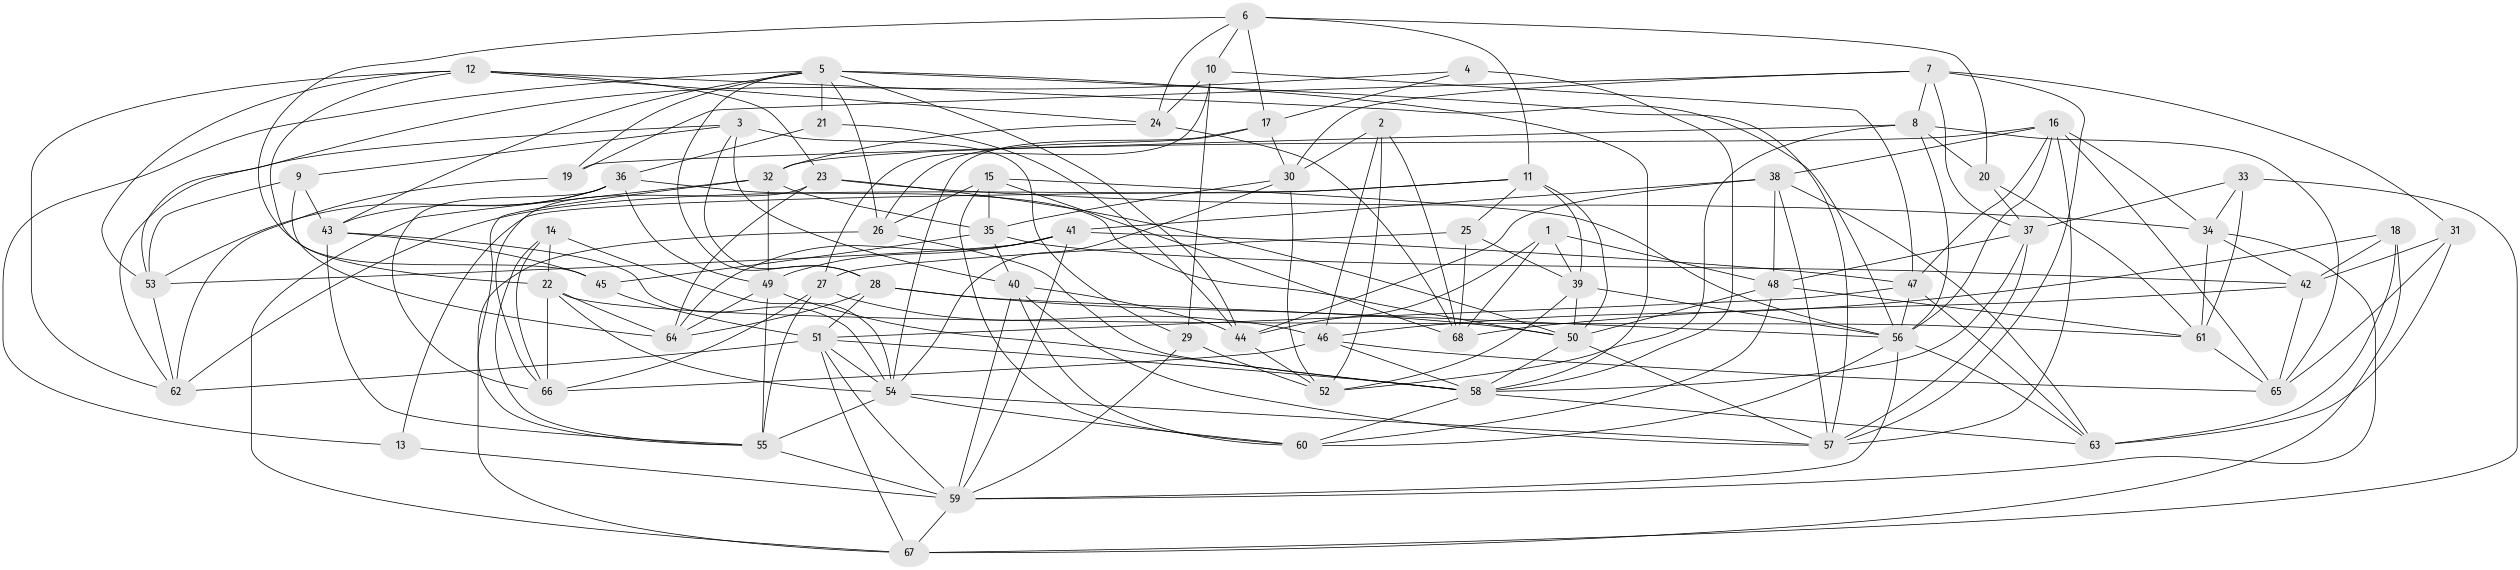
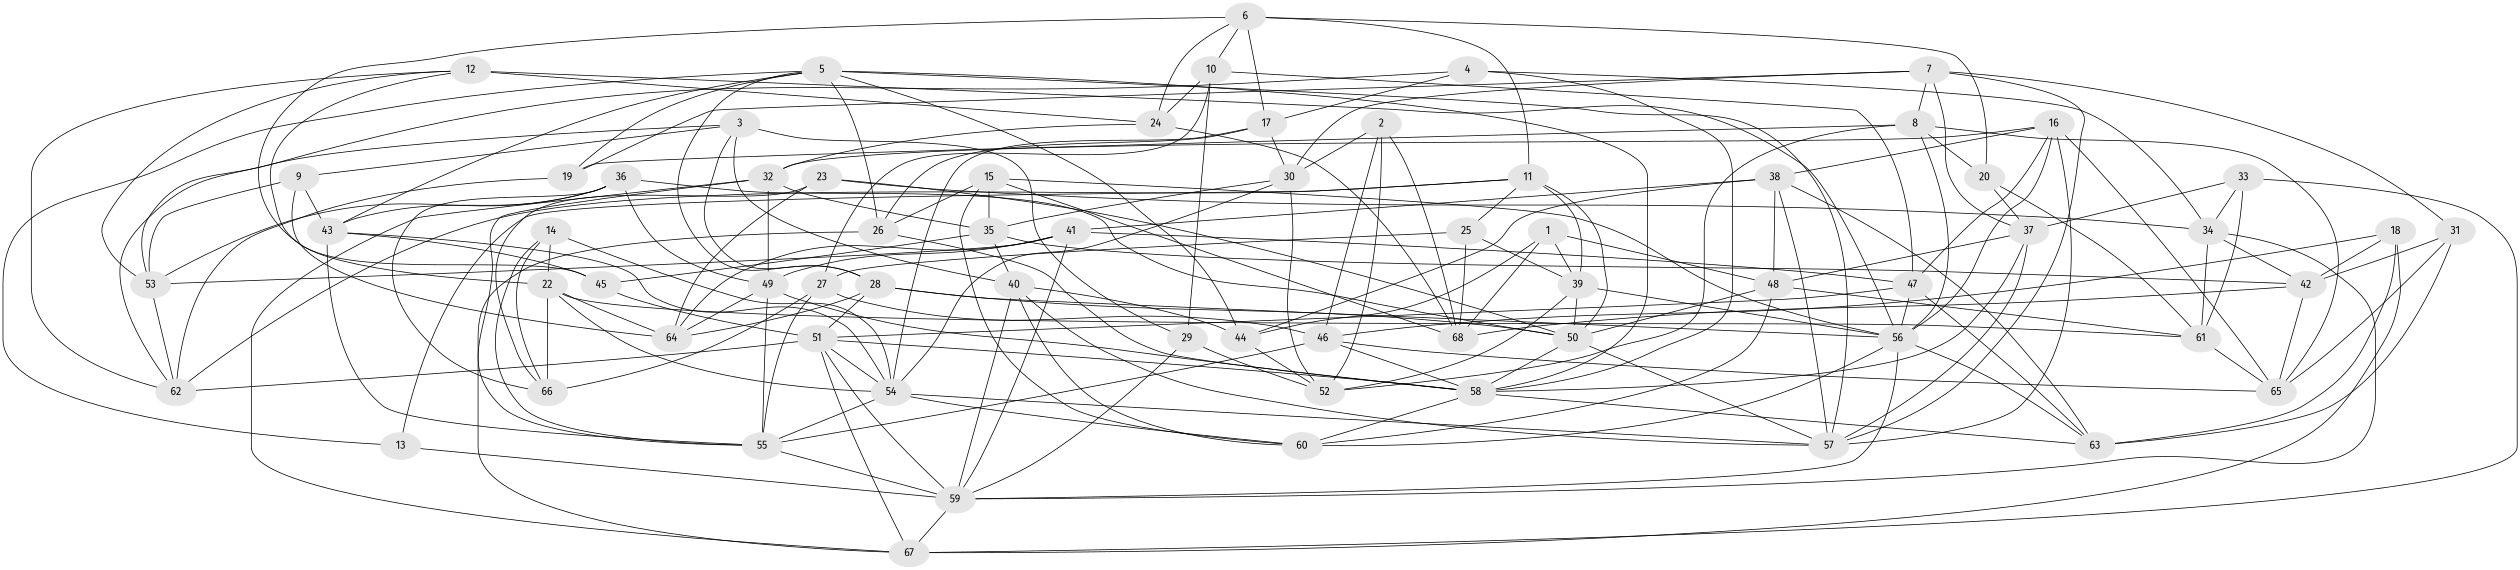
(718, 95) -> none
(822, 124) -> none
(2135, 173) -> (1867, 88)
(937, 373) -> (1044, 396)
